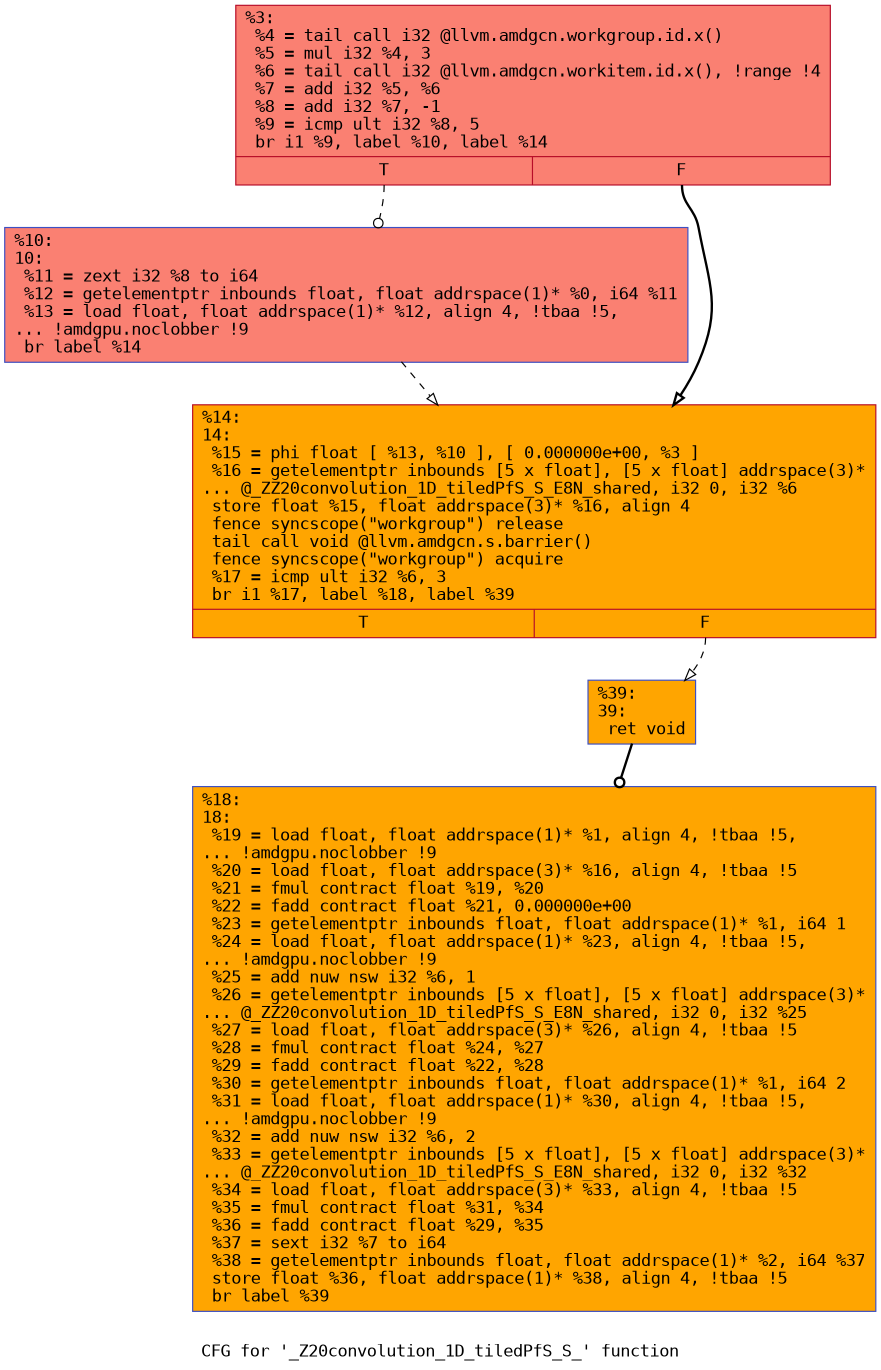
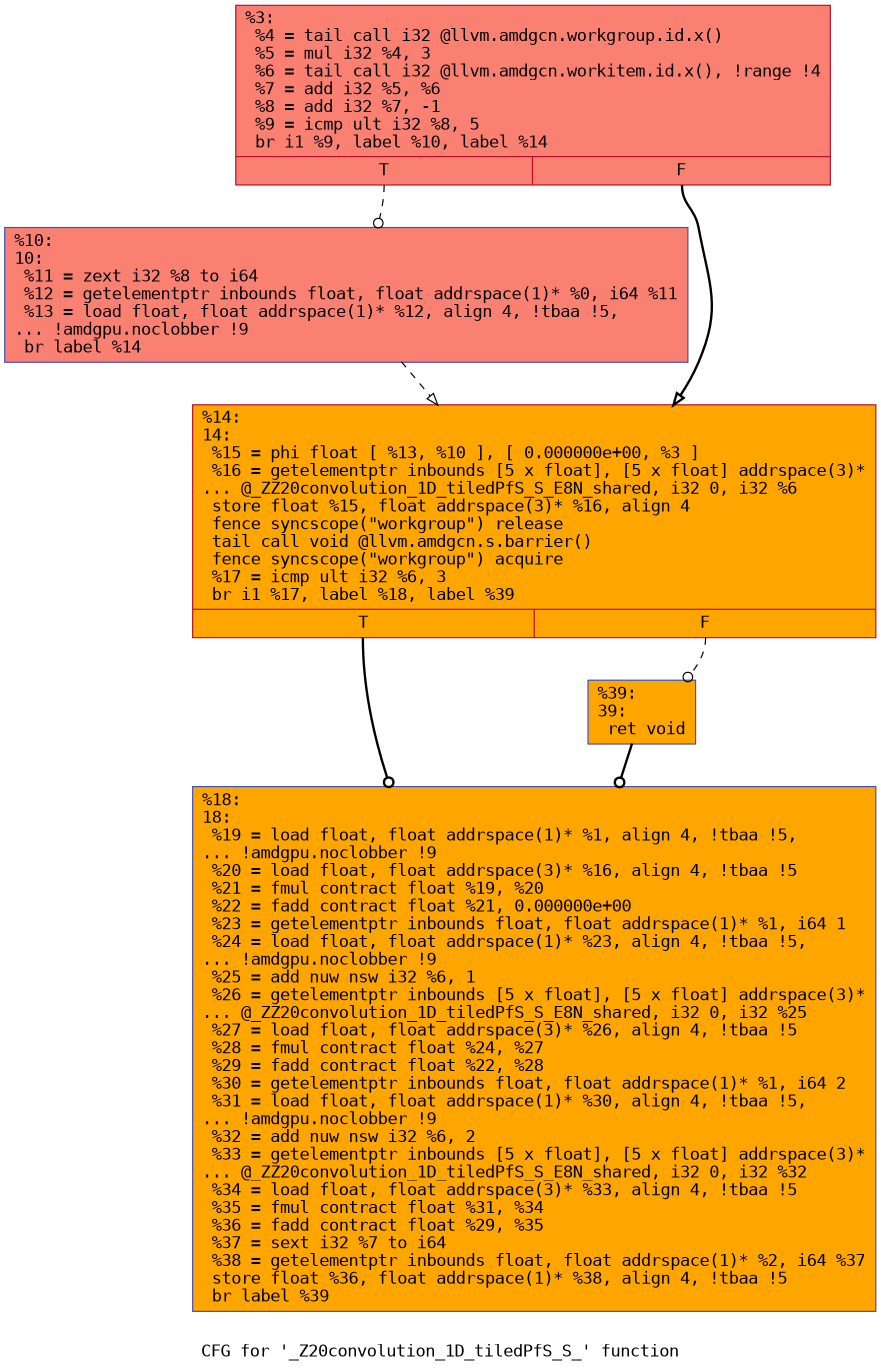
(702, 657) -> (702, 657)
none -> (370, 709)
